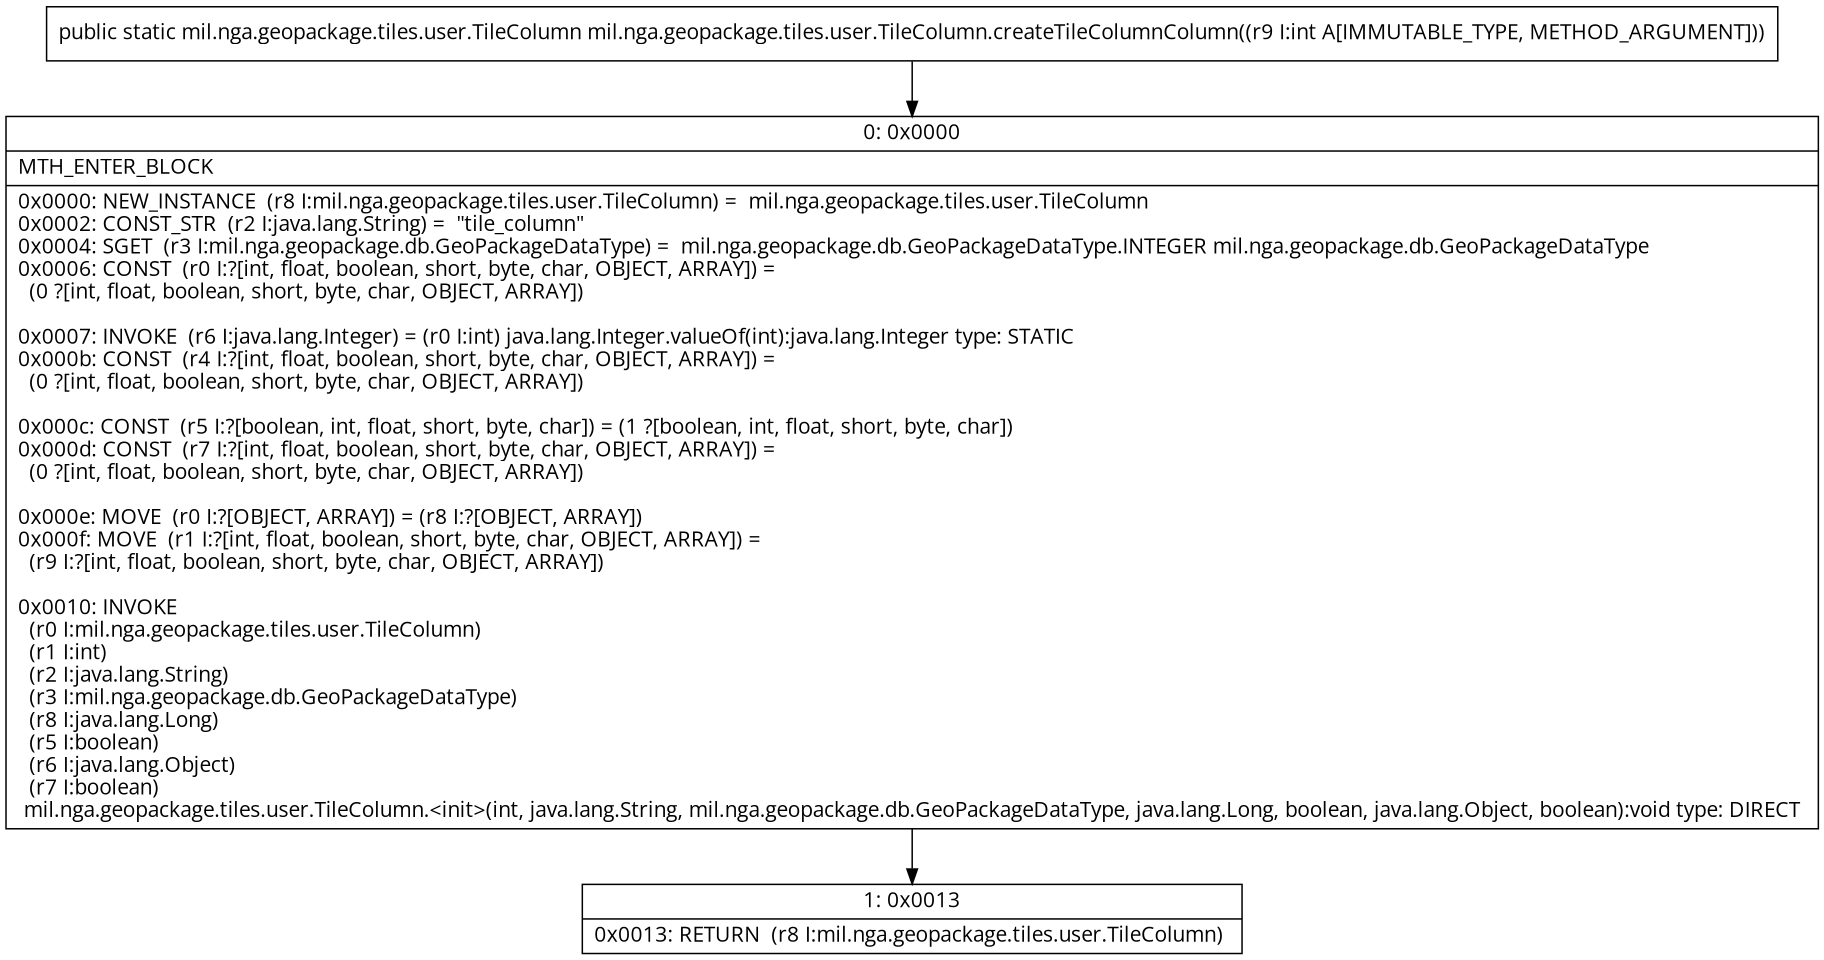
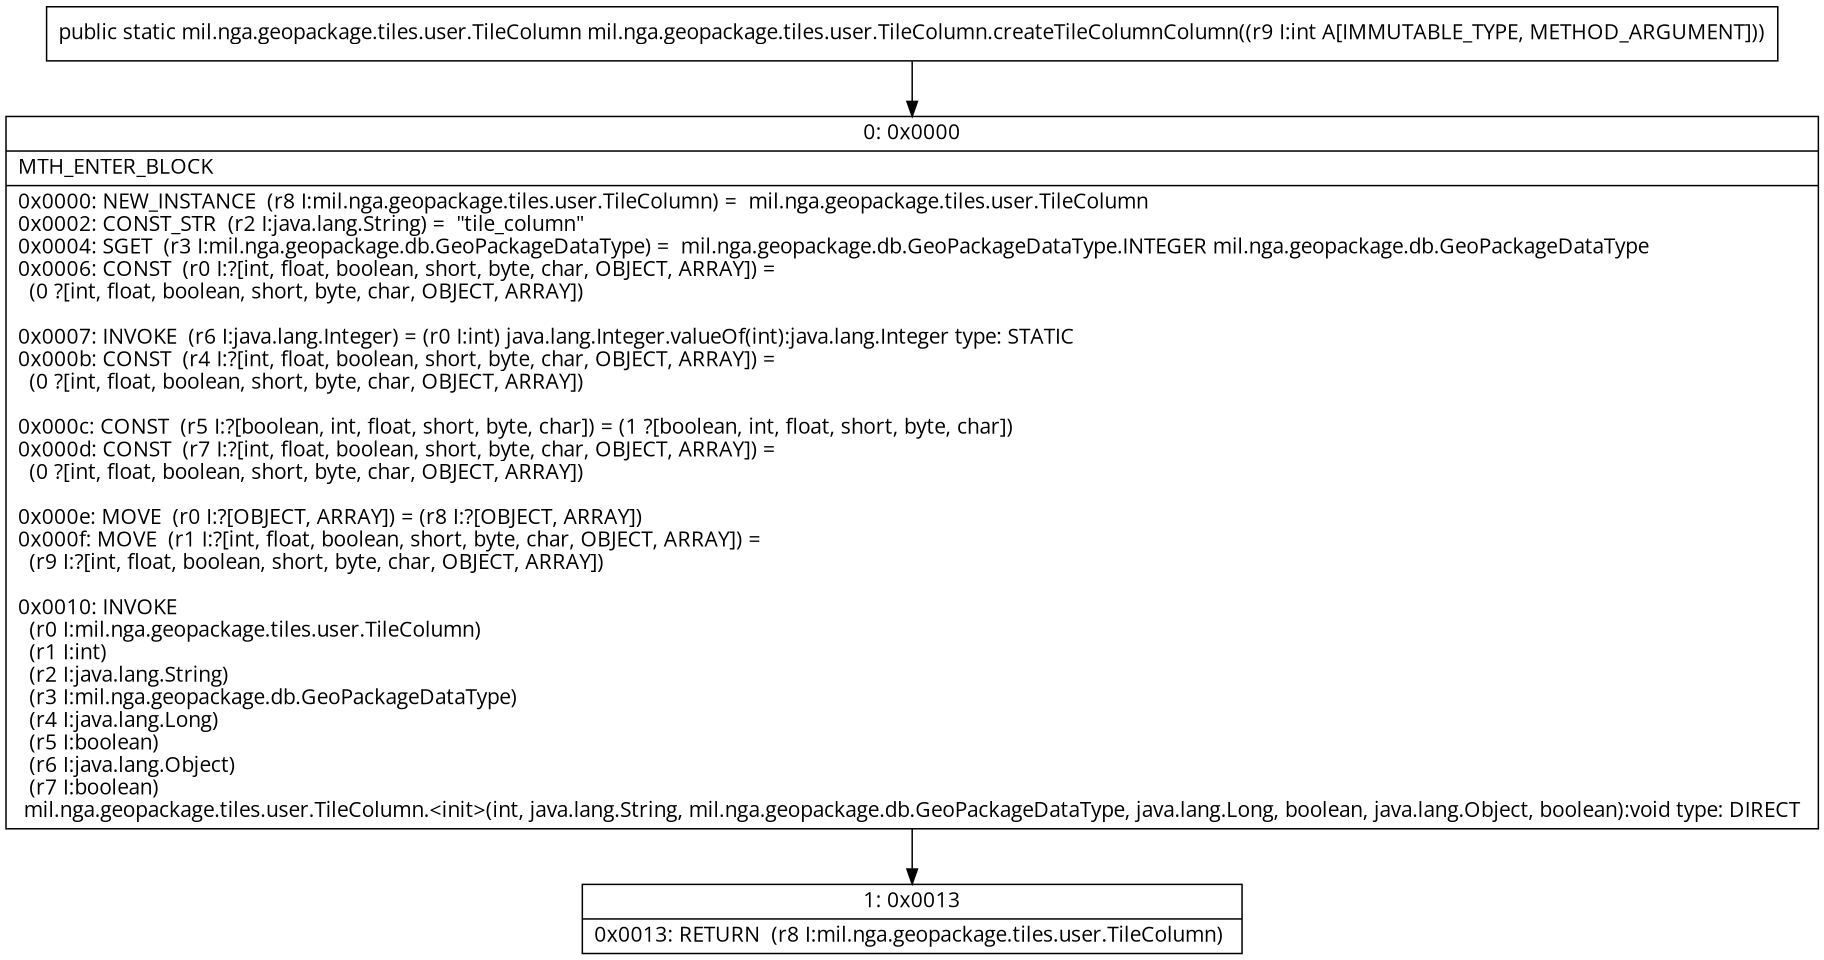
(119, 721) -> (119, 721)
